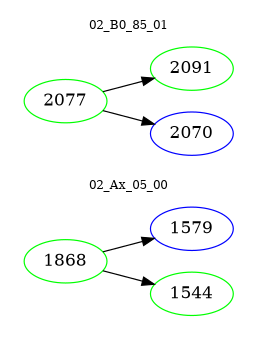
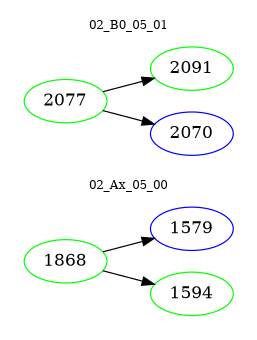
(129, 26) -> (129, 26)
(192, 294) -> (192, 294)
